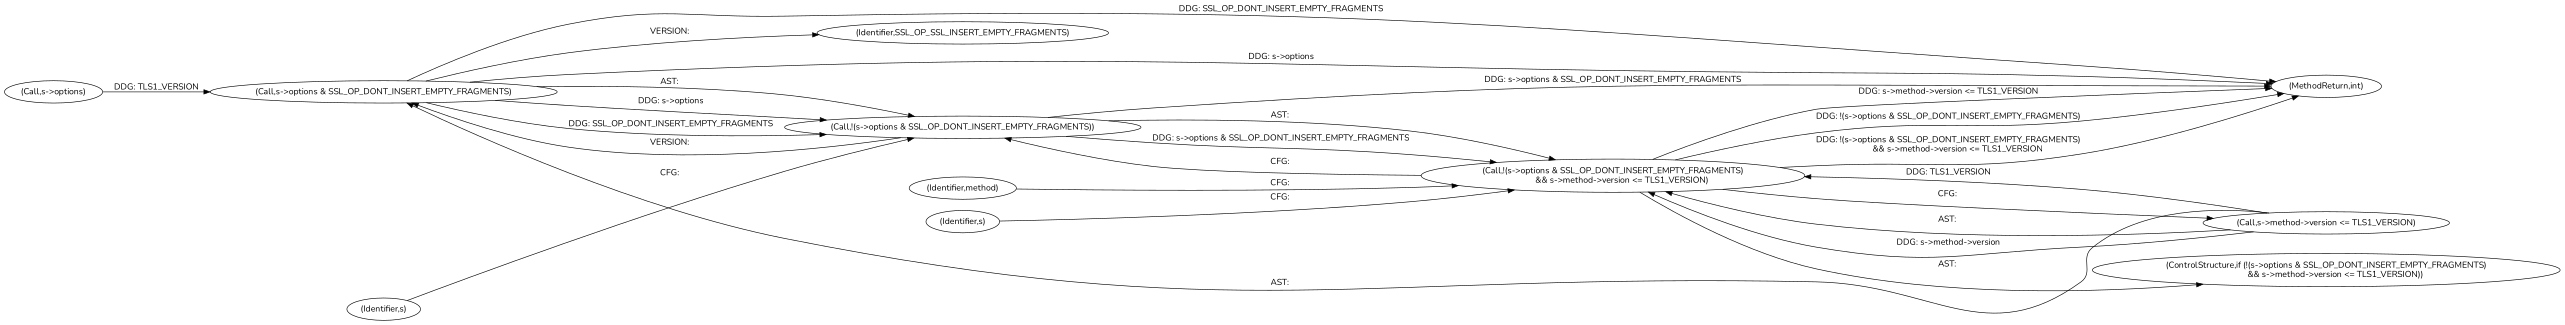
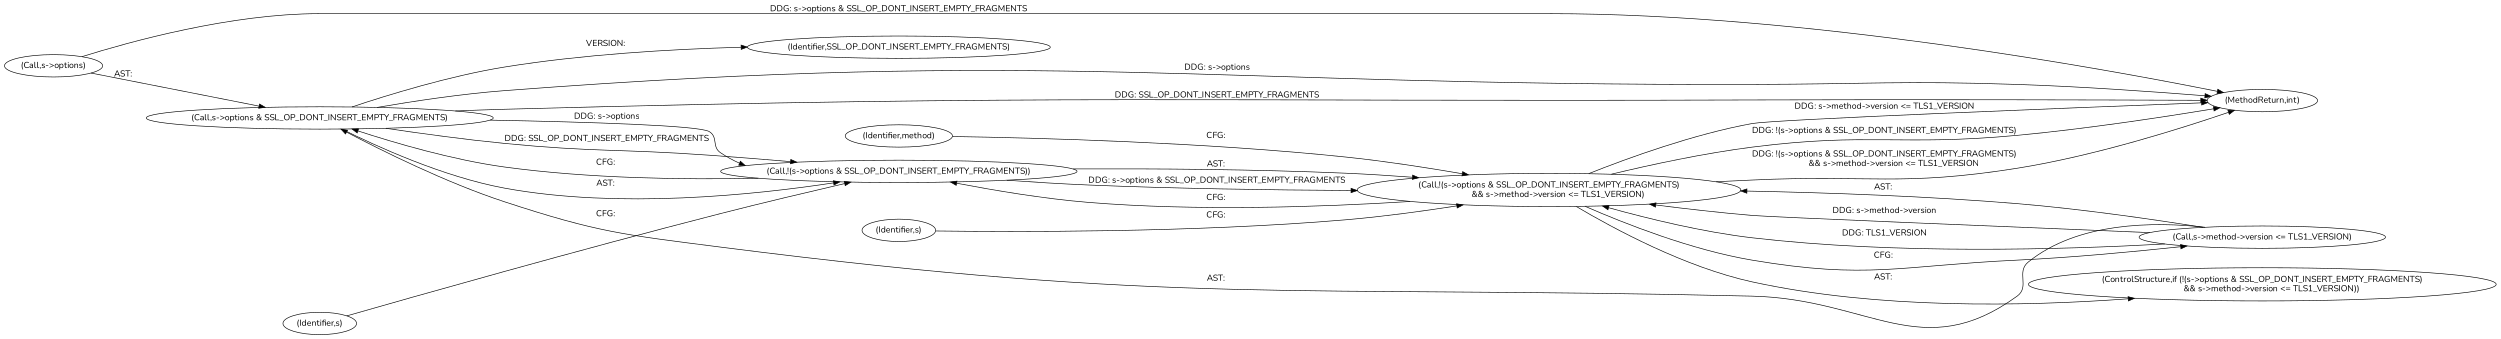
(963, 33) -> (899, 47)
(1656, 86) -> (1150, 14)
(157, 87) -> (125, 74)
(671, 142) -> (607, 162)
